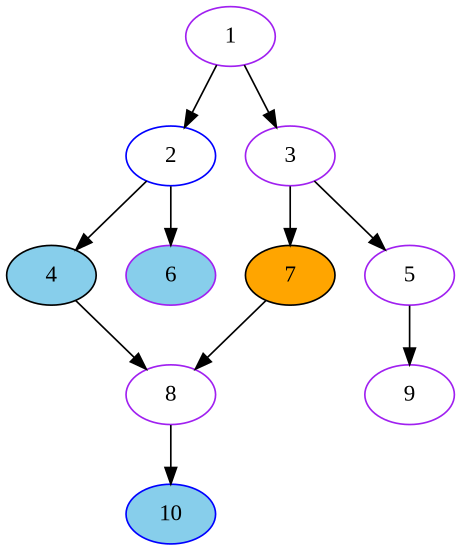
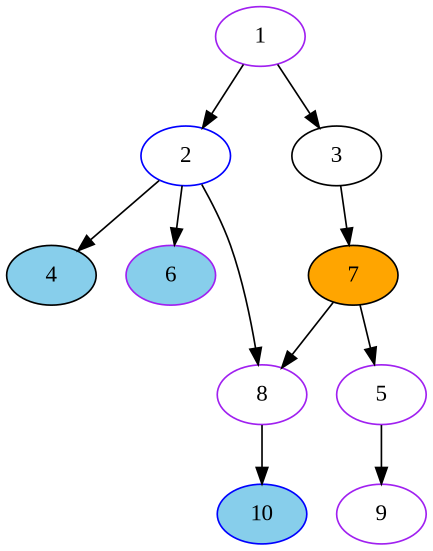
(290, 156) -> (337, 156)
(344, 210) -> (365, 327)
(105, 329) -> (236, 264)
